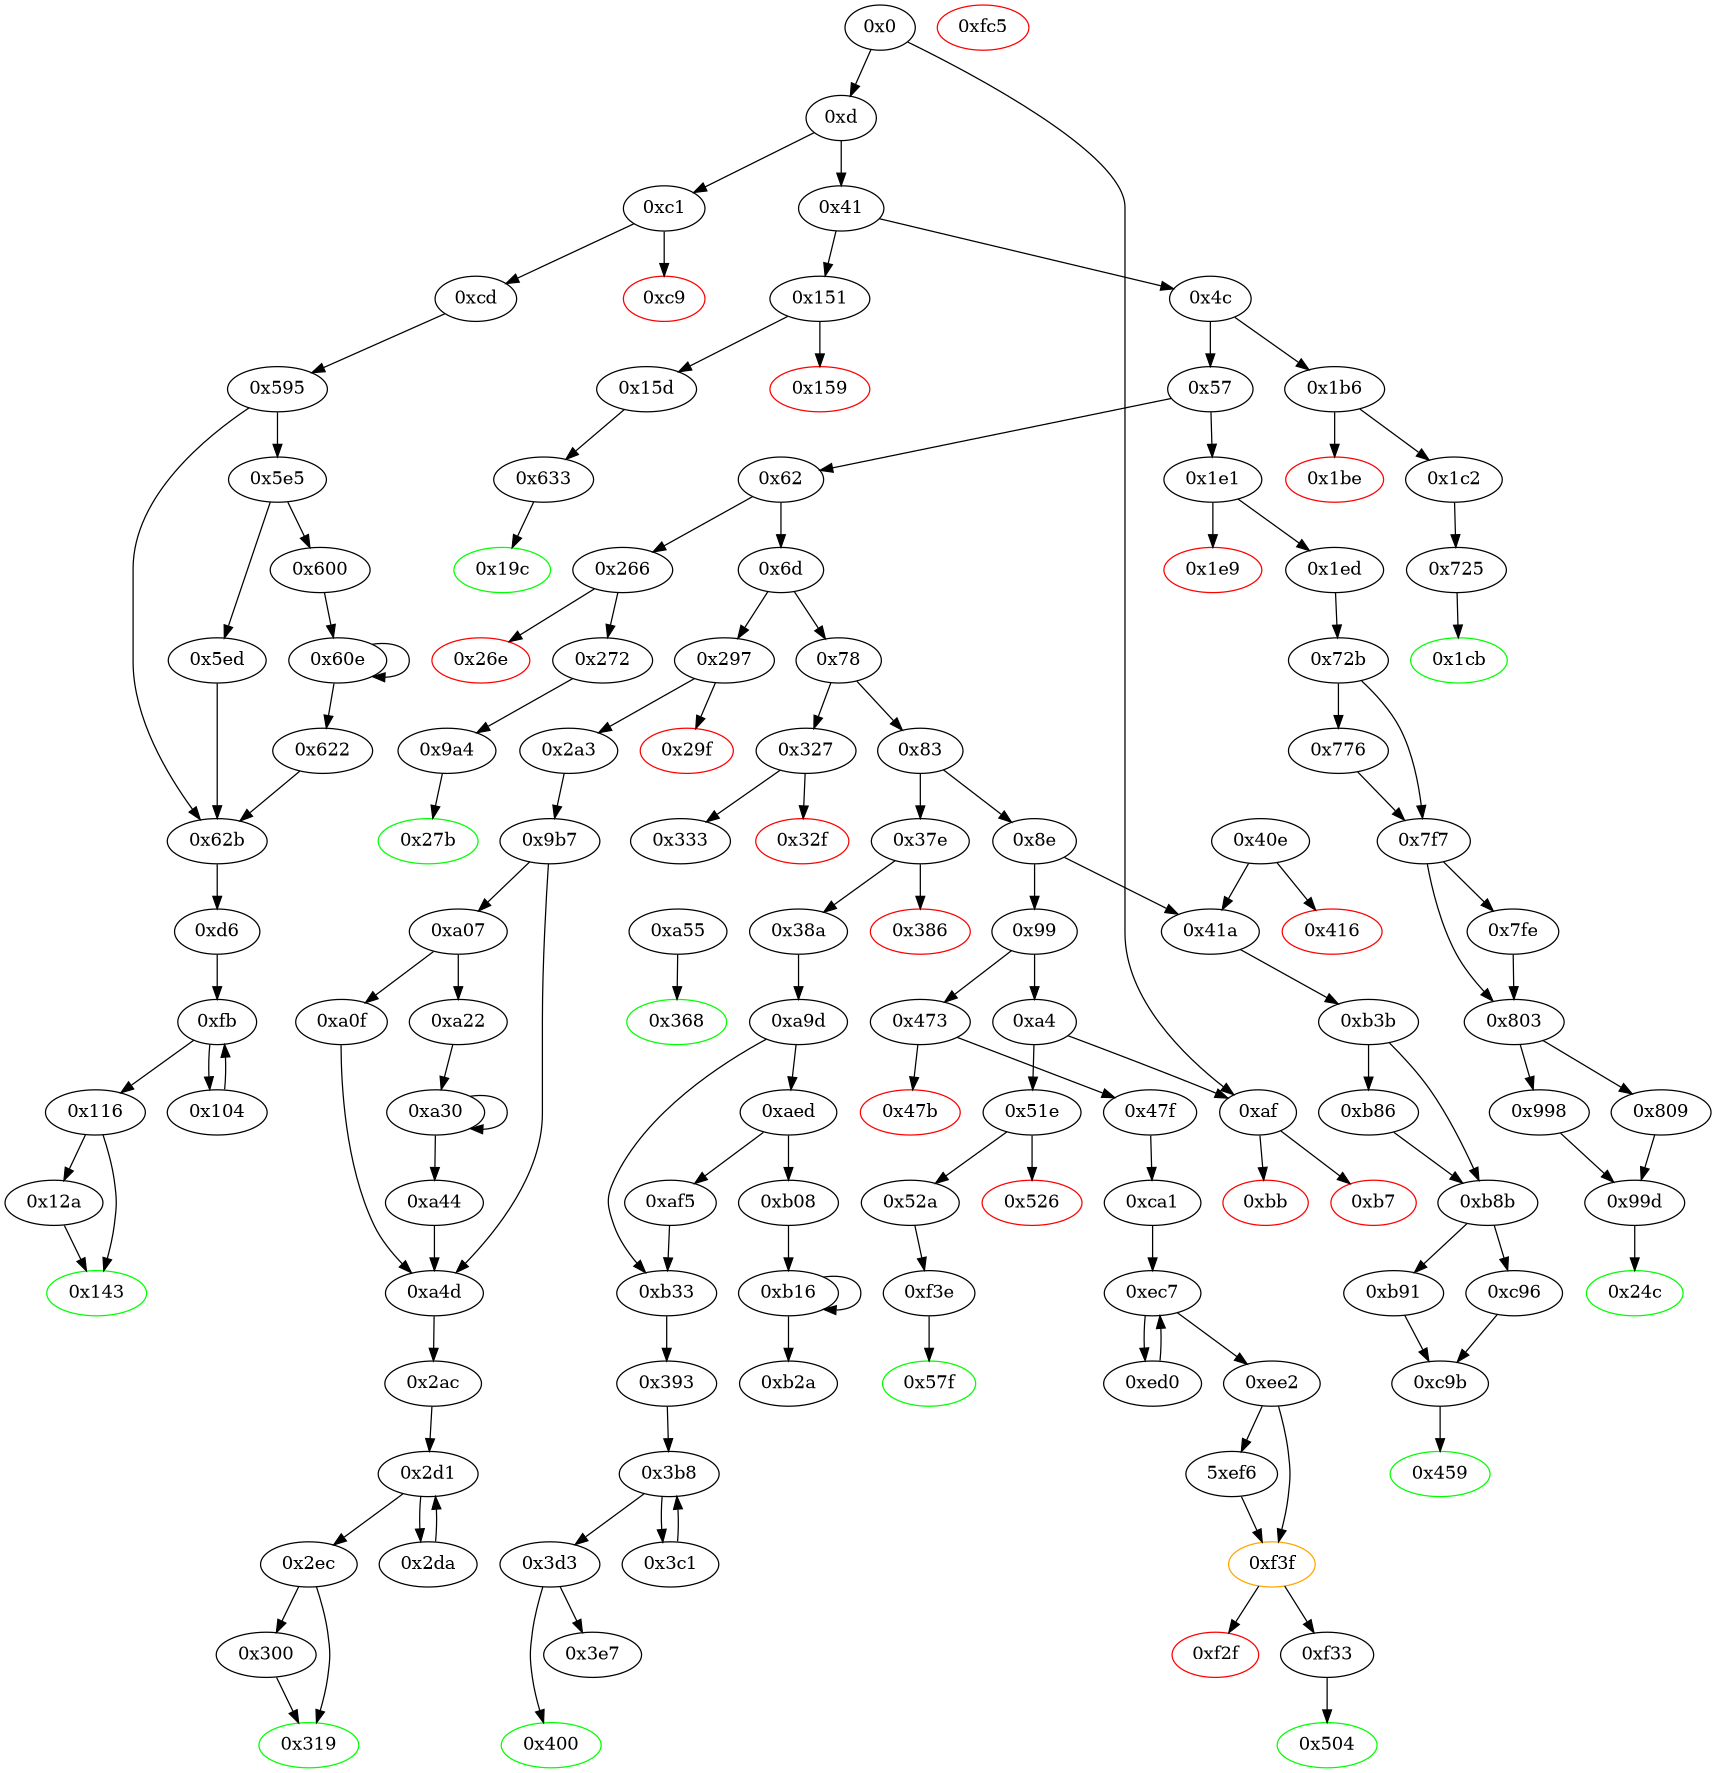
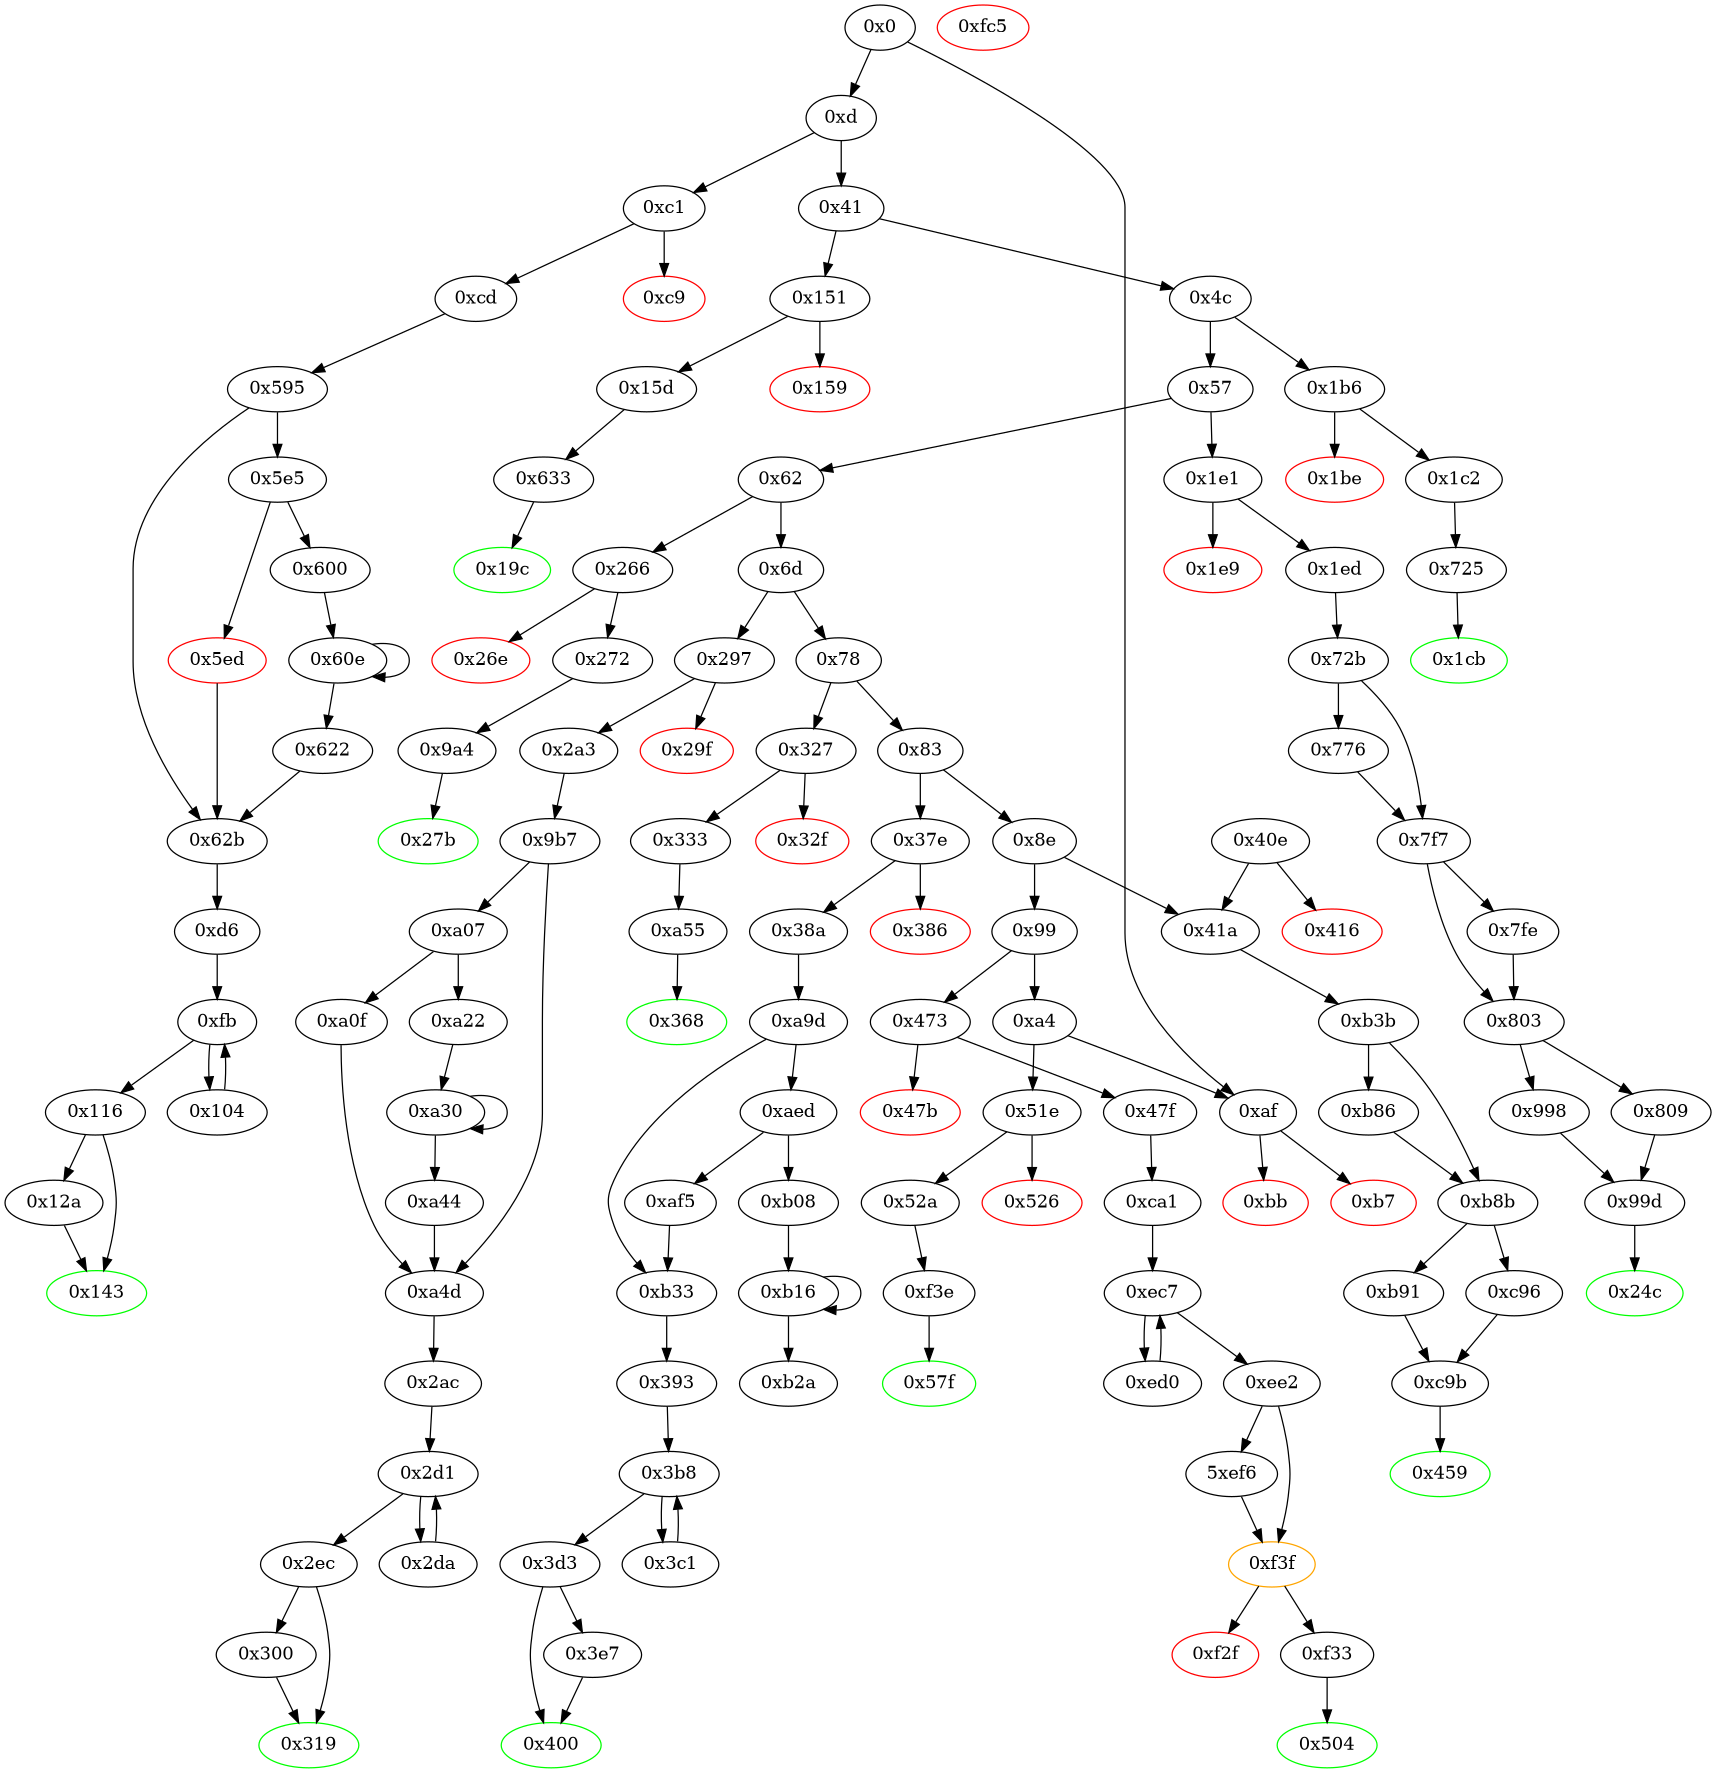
(217, 660) -> (217, 660)
none -> (679, 880)
none -> (575, 1694)
